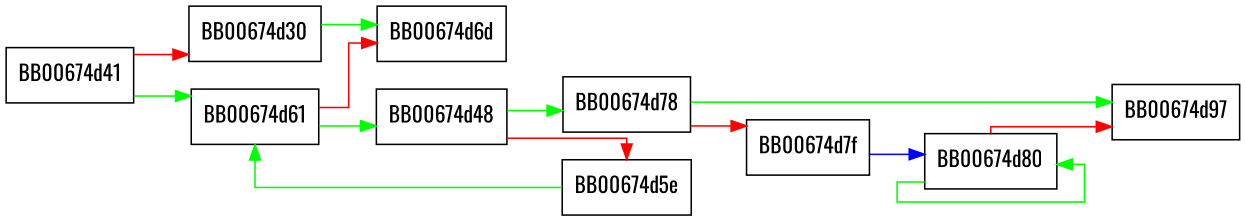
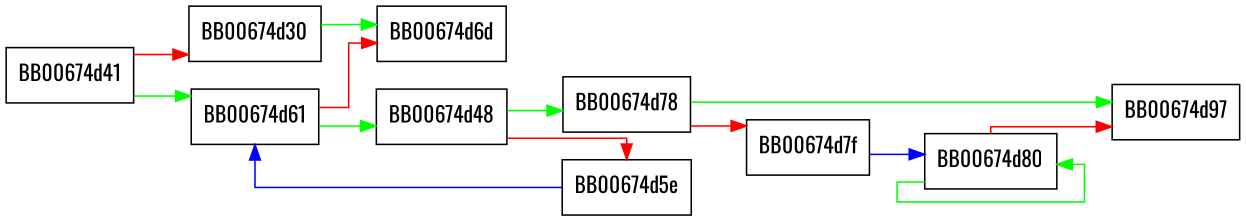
(395, 187) -> (395, 187)
